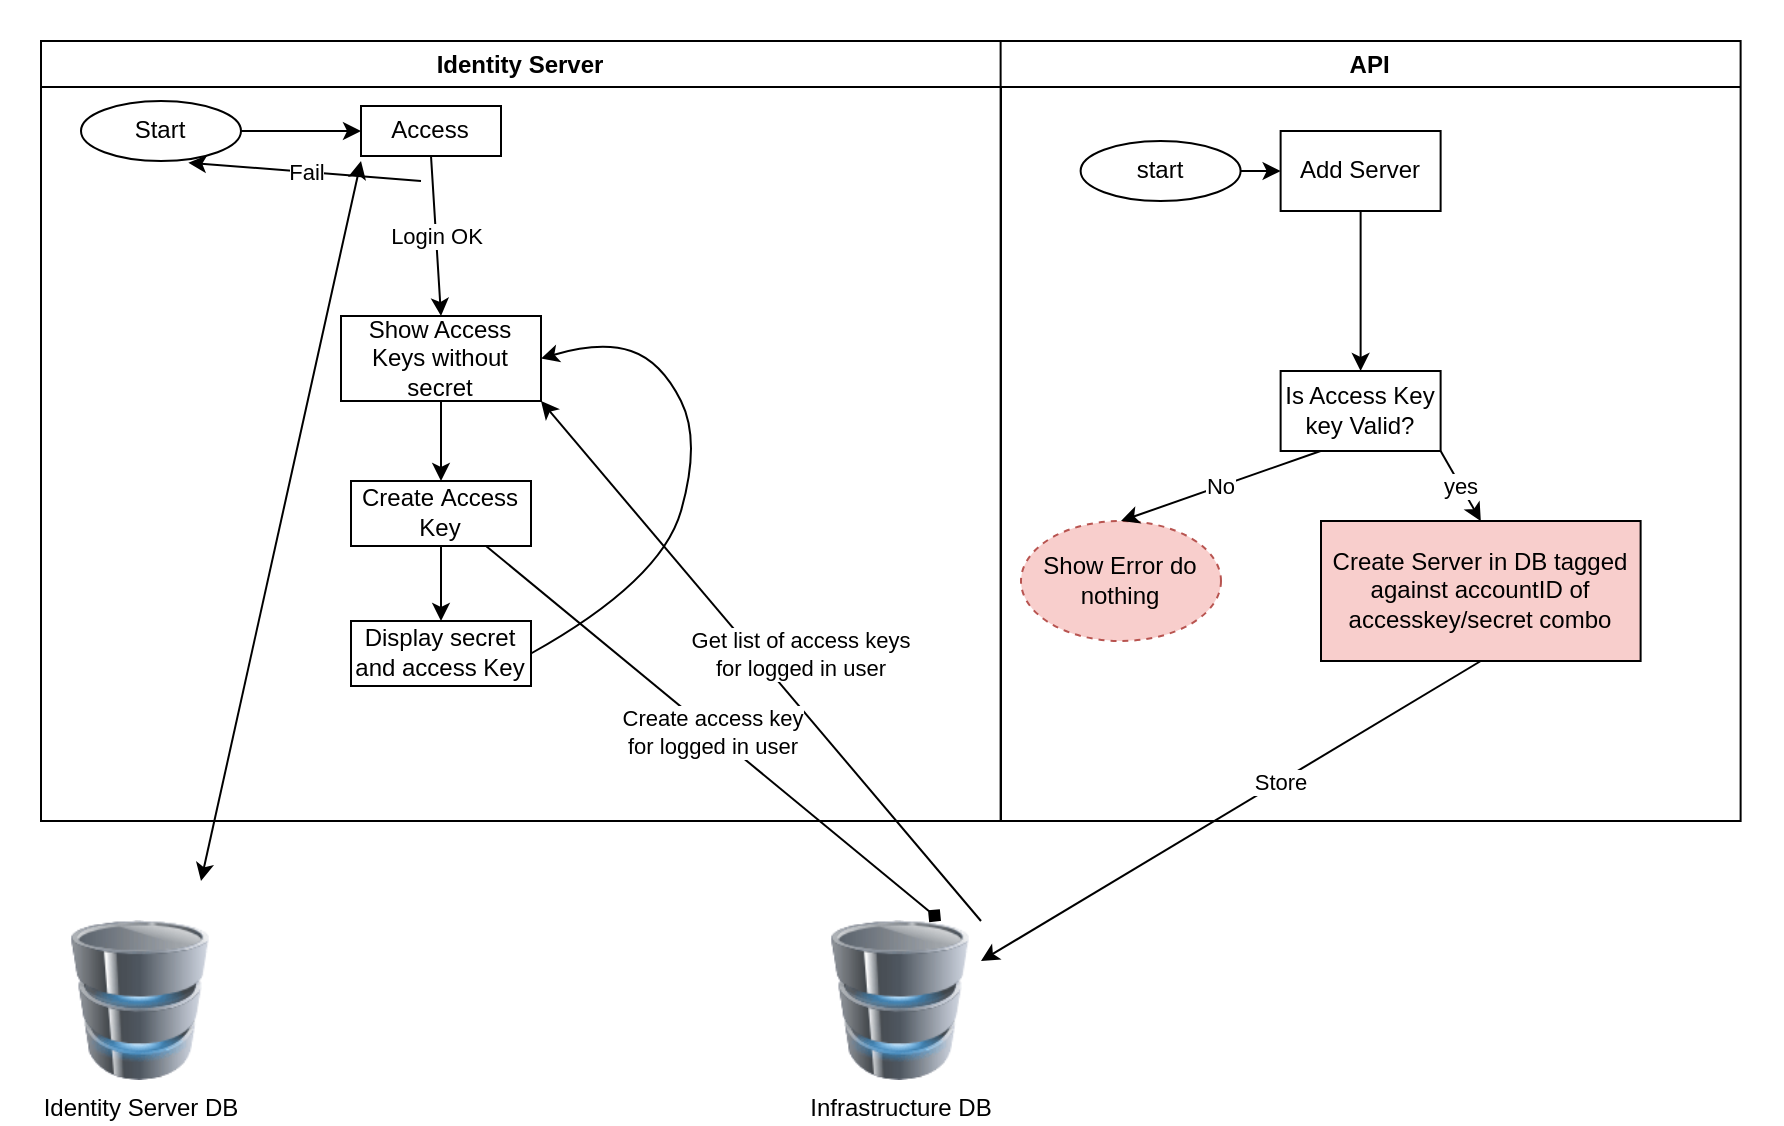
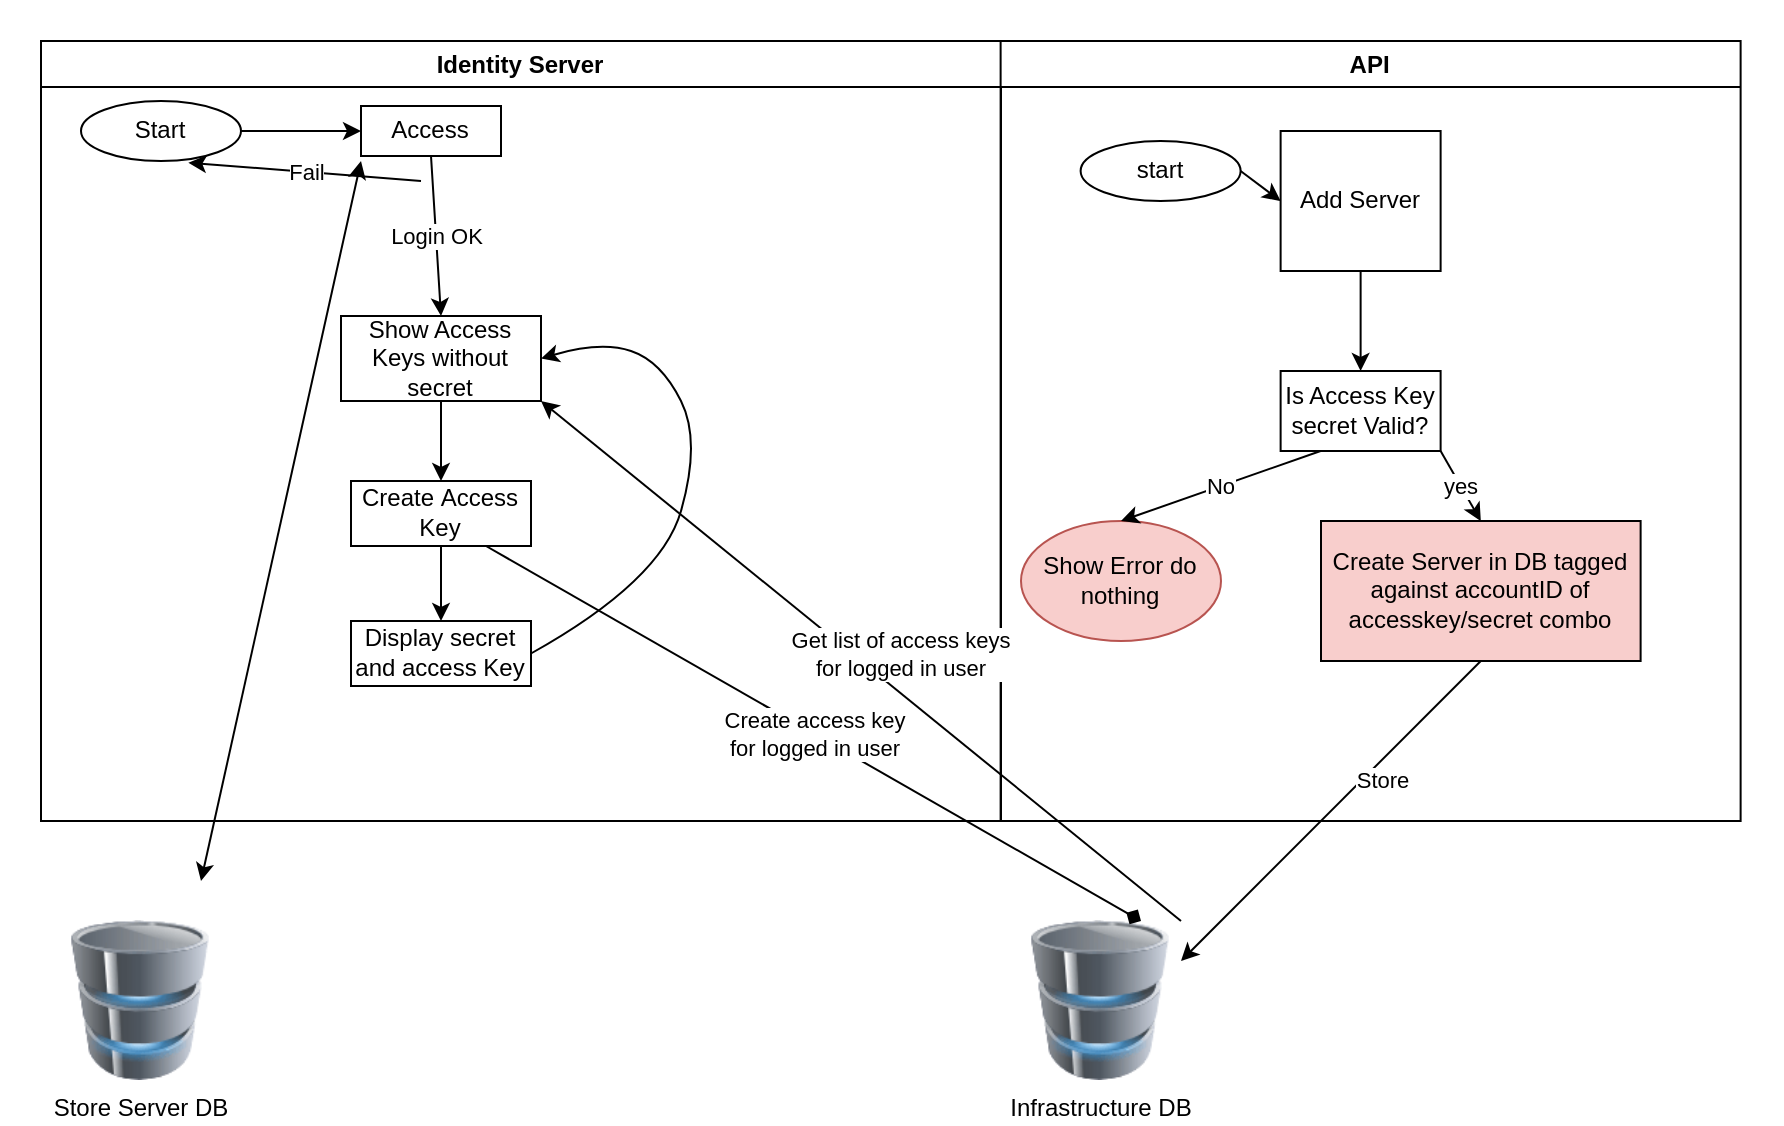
(1361, 171) -> (1361, 201)
(1361, 411) -> (1361, 411)
(1121, 581) -> (1121, 581)
(901, 1001) -> (1101, 1001)
(142, 1109) -> (142, 1109)
